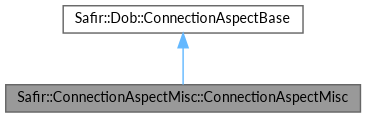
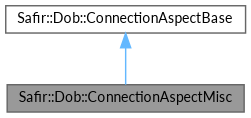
(183, 98) -> (126, 98)
